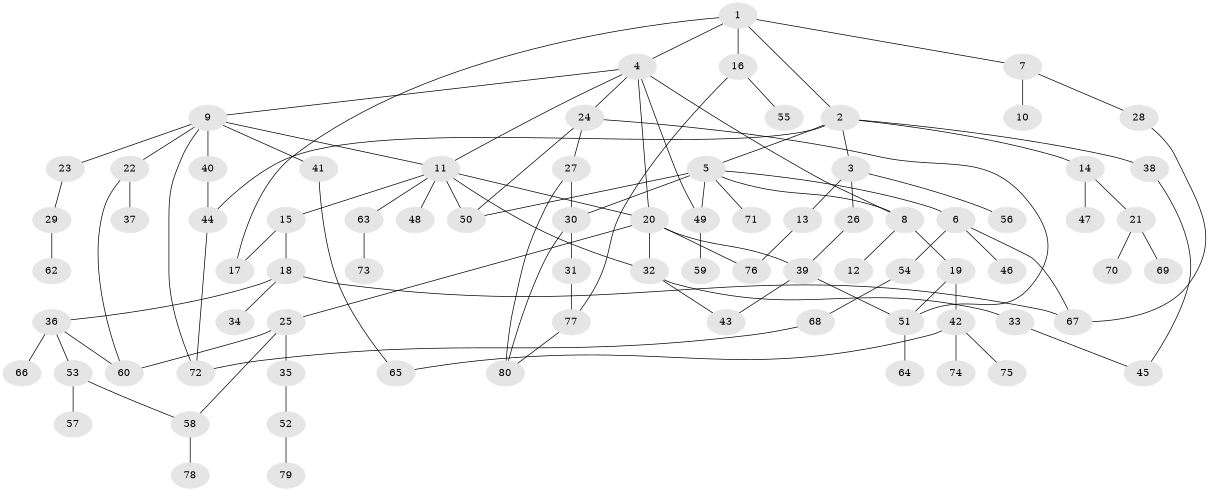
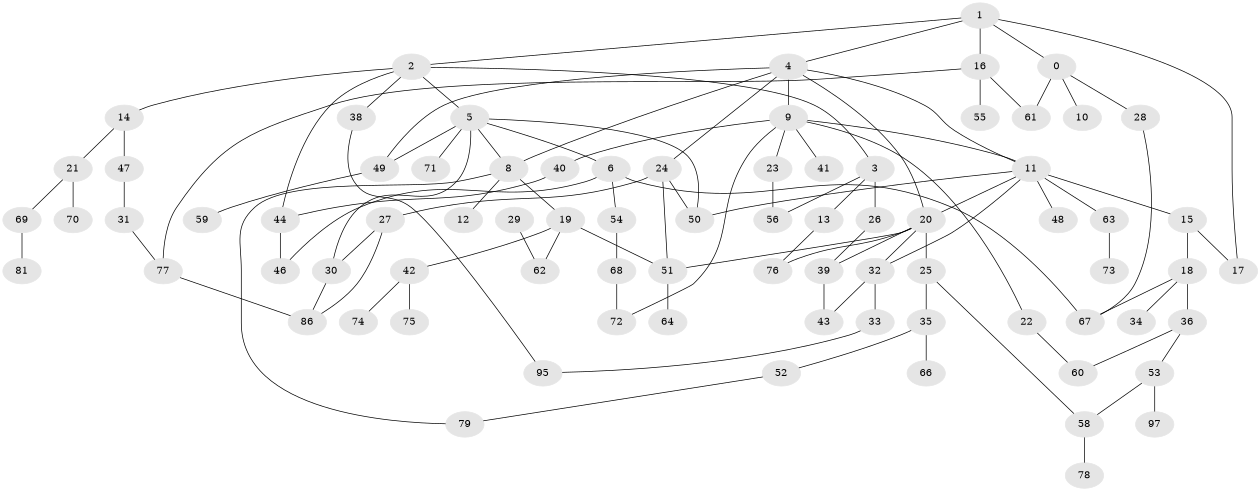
(1023, 67) -> (1057, 67)
none -> (1031, 118)
(59, 195) -> (773, 195)
(130, 220) -> none
none -> (553, 246)
(571, 249) -> (124, 195)
none -> (241, 267)
none -> (22, 271)
(202, 293) -> (280, 246)
(848, 294) -> (805, 249)
(37, 348) -> (926, 348)
(207, 350) -> none
(396, 373) -> none
(505, 373) -> (307, 322)
(1143, 373) -> (543, 373)
(73, 424) -> (1155, 424)
